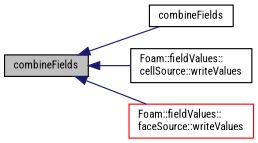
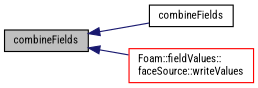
(191, 66) -> none
